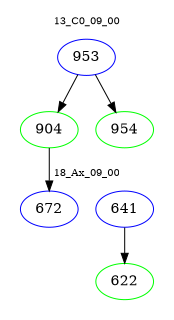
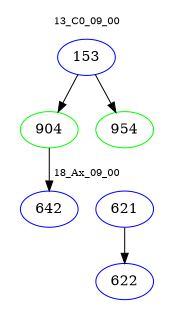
(86, 57) -> (86, 57)
(49, 209) -> (49, 209)
(125, 209) -> (125, 209)
(125, 282) -> (125, 282)
